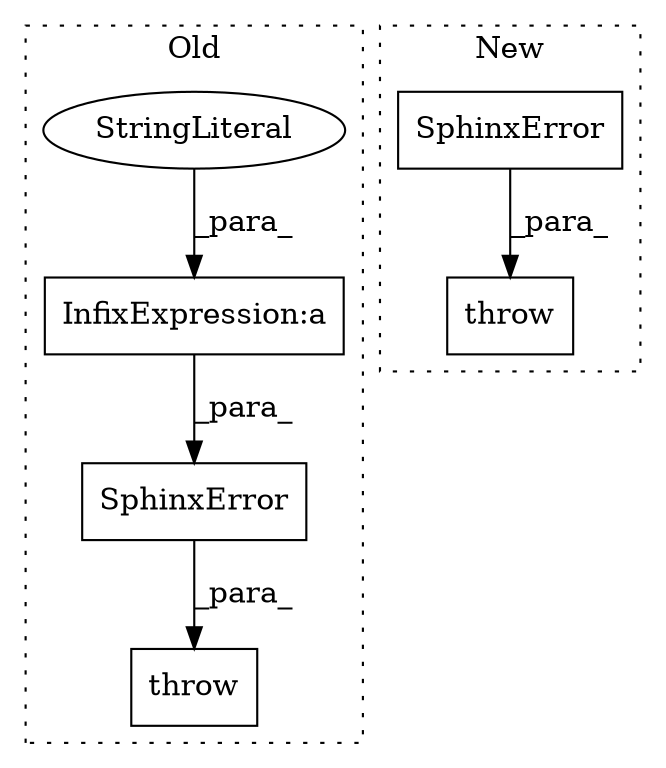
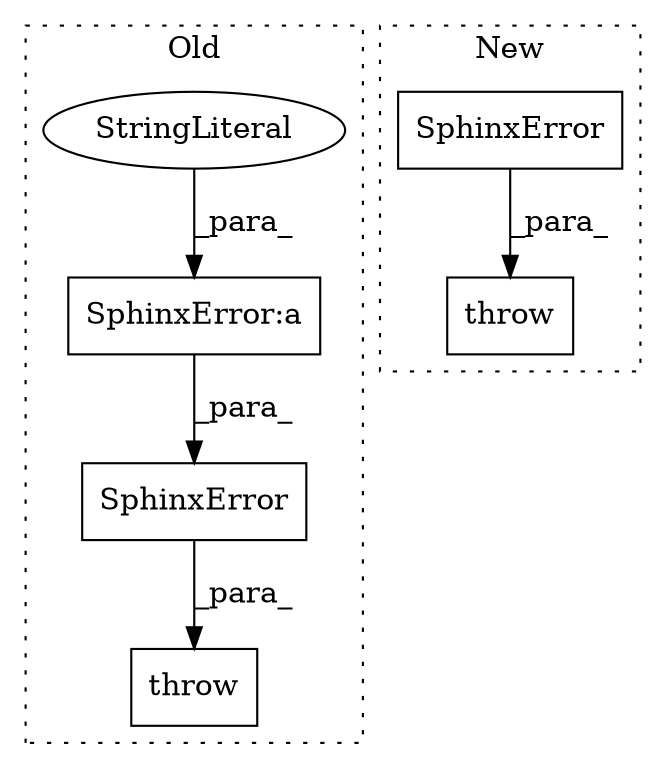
(194, 316) -> (194, 316)
